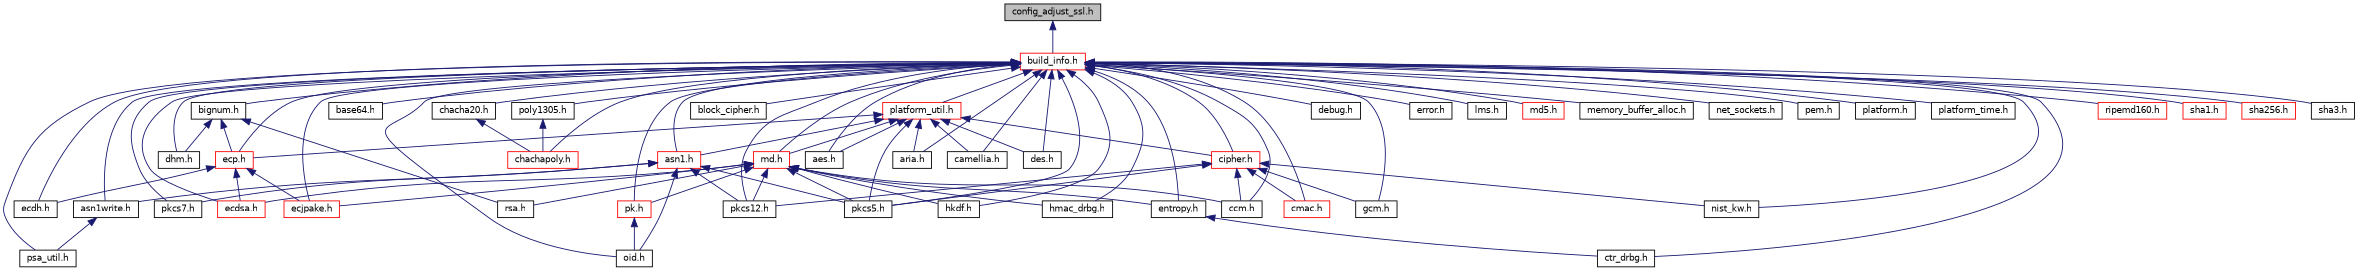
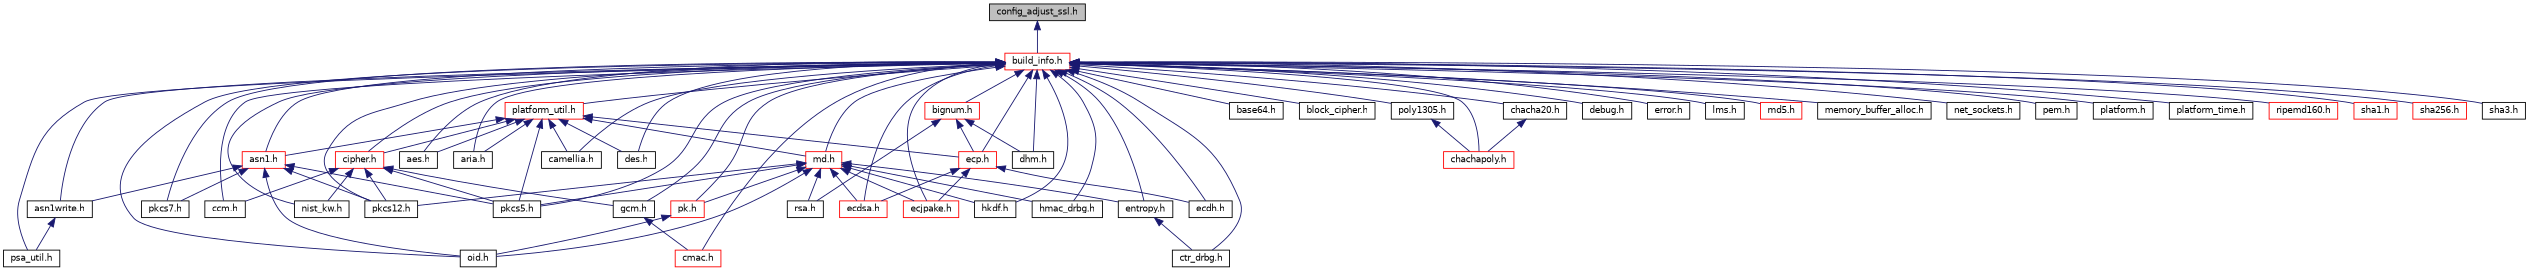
(218, 111) -> (952, 111)
(1084, 186) -> (656, 233)
(1275, 187) -> (670, 237)
